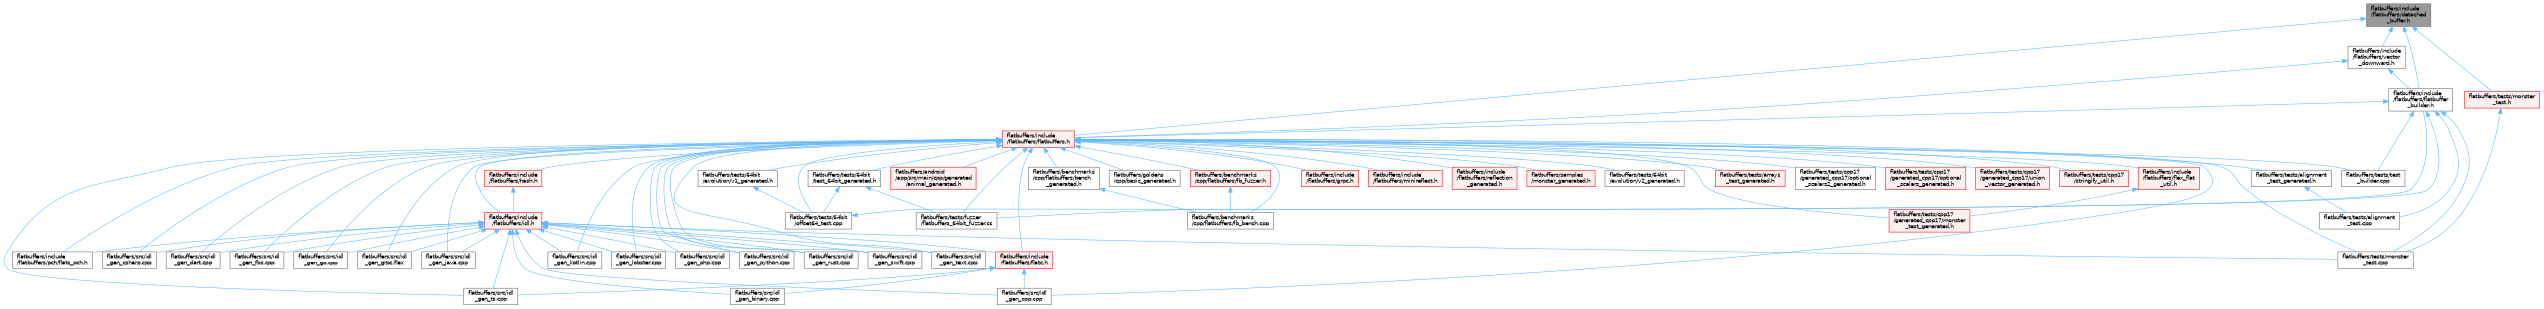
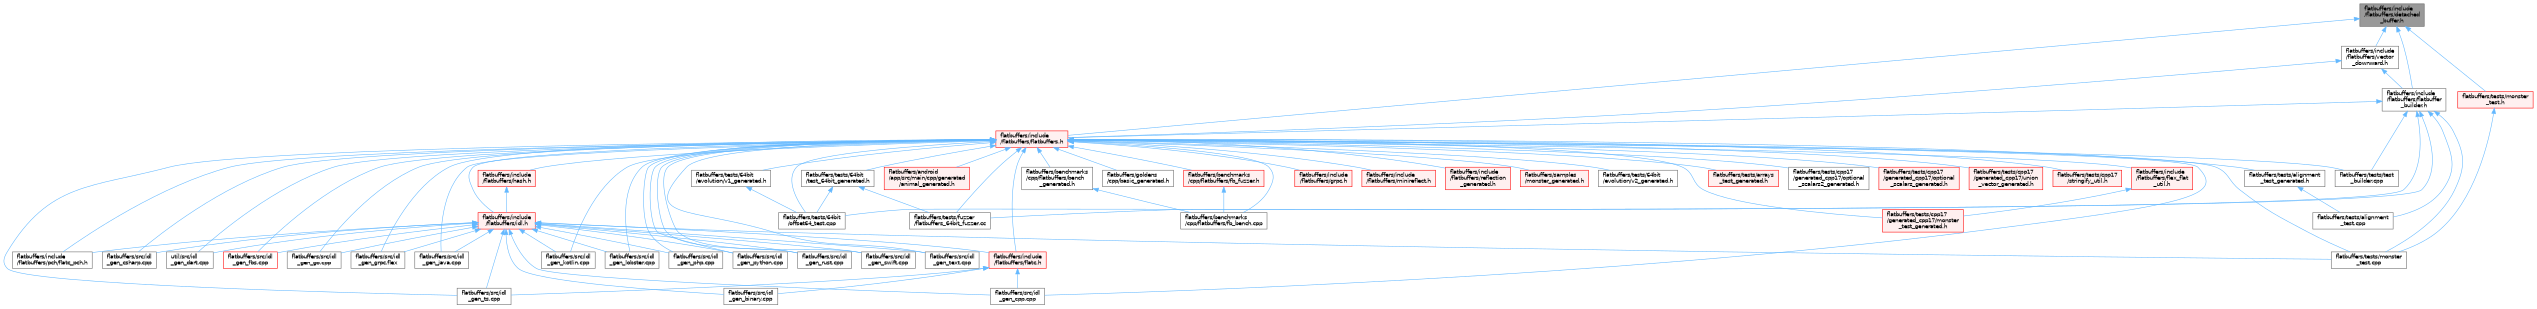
(1675, 209) -> (1663, 209)
(193, 260) -> (190, 260)
(257, 260) -> (250, 260)
